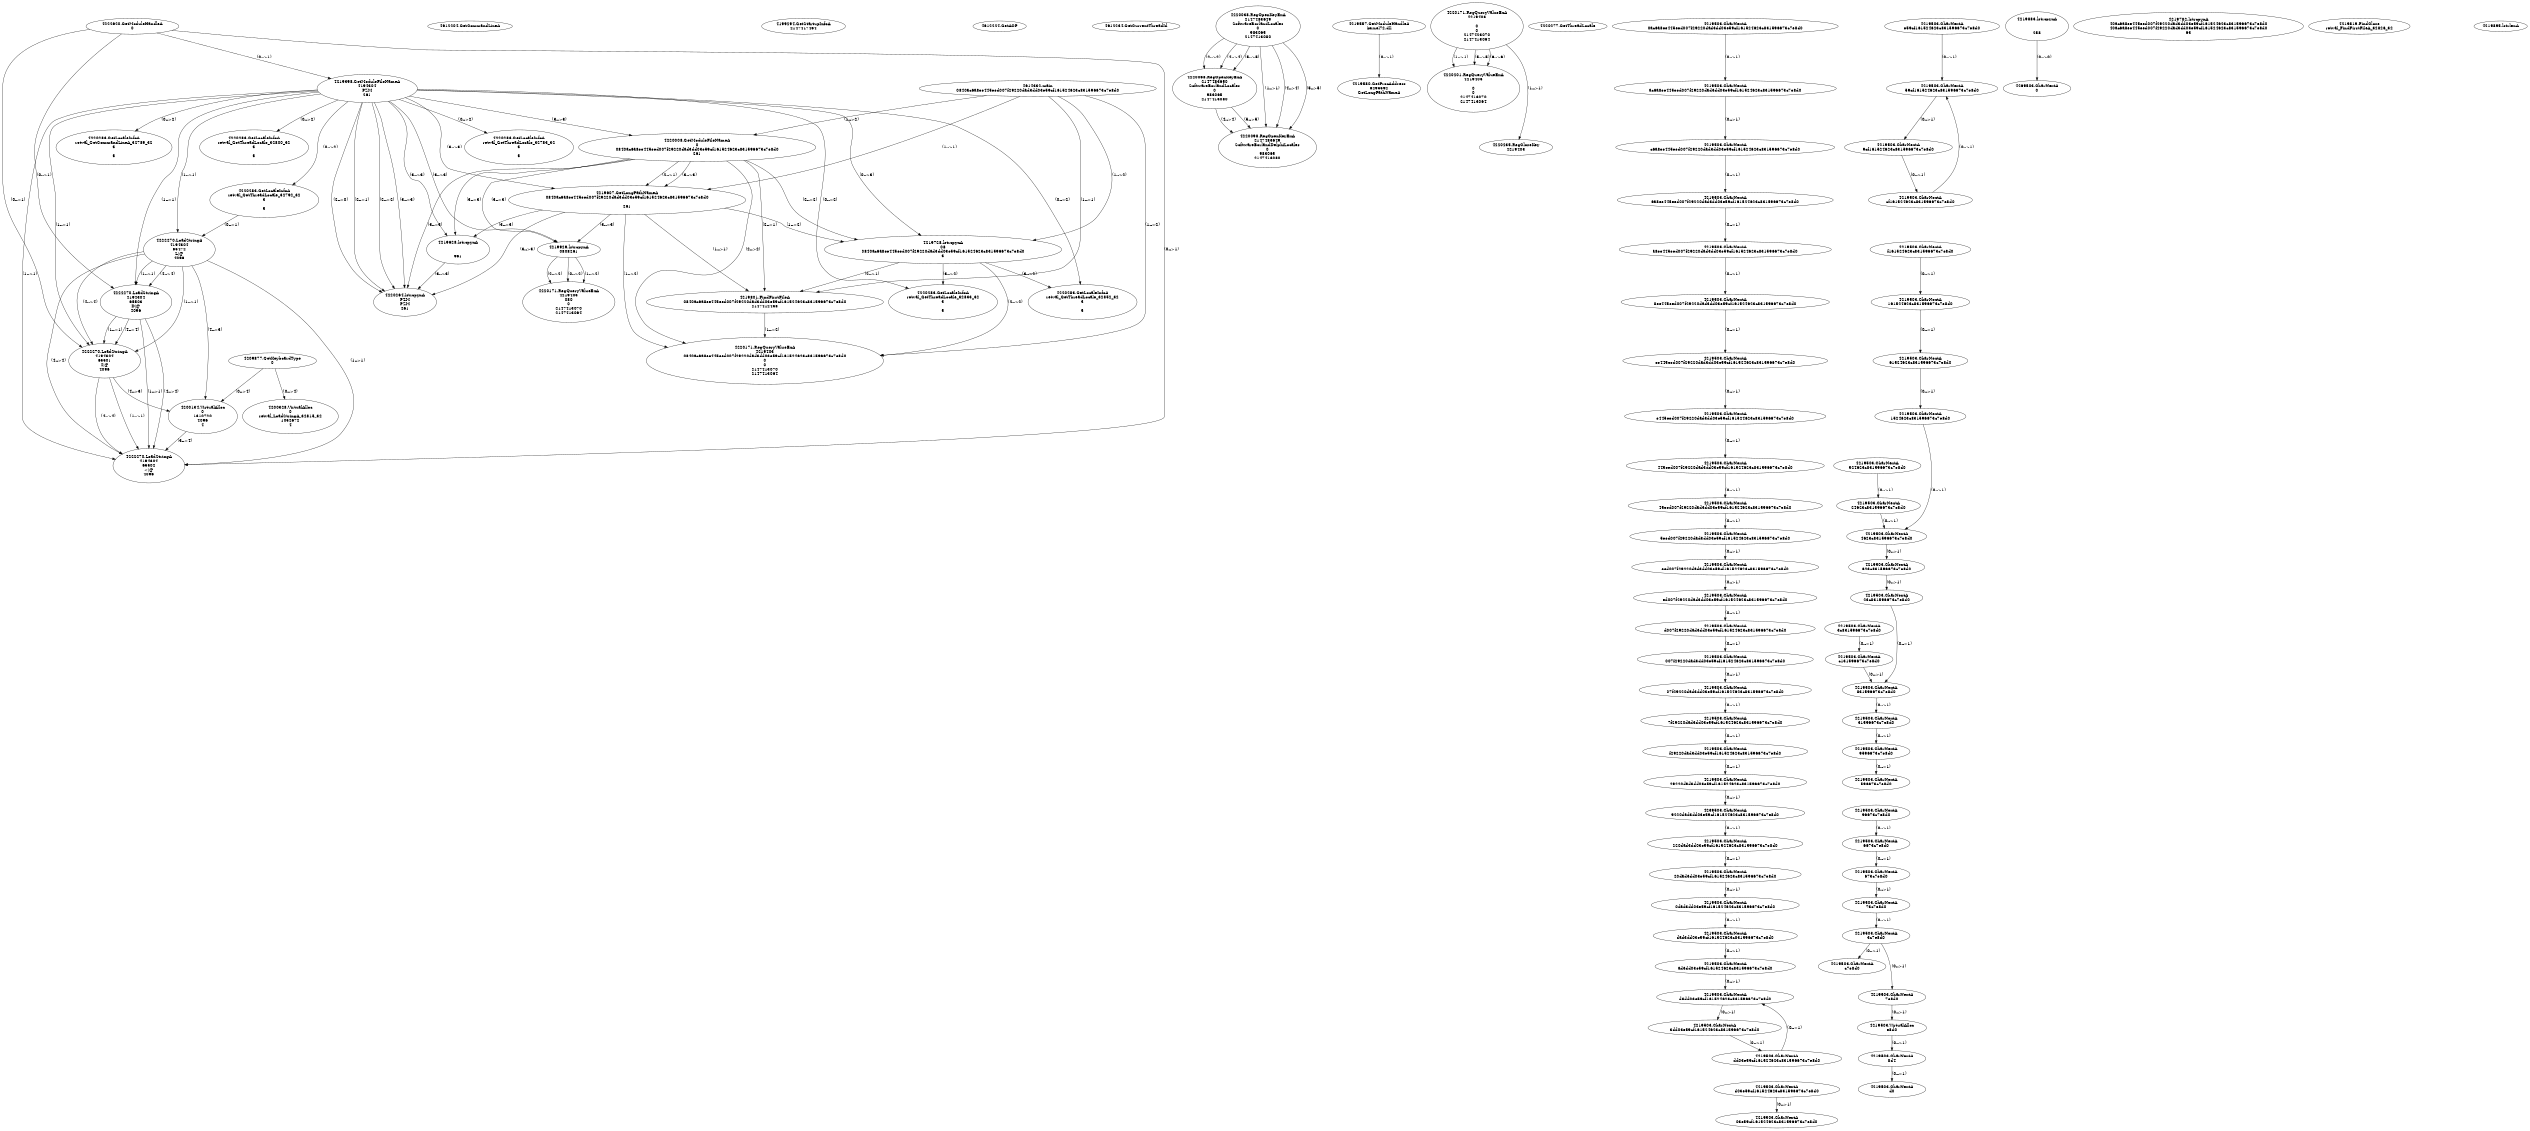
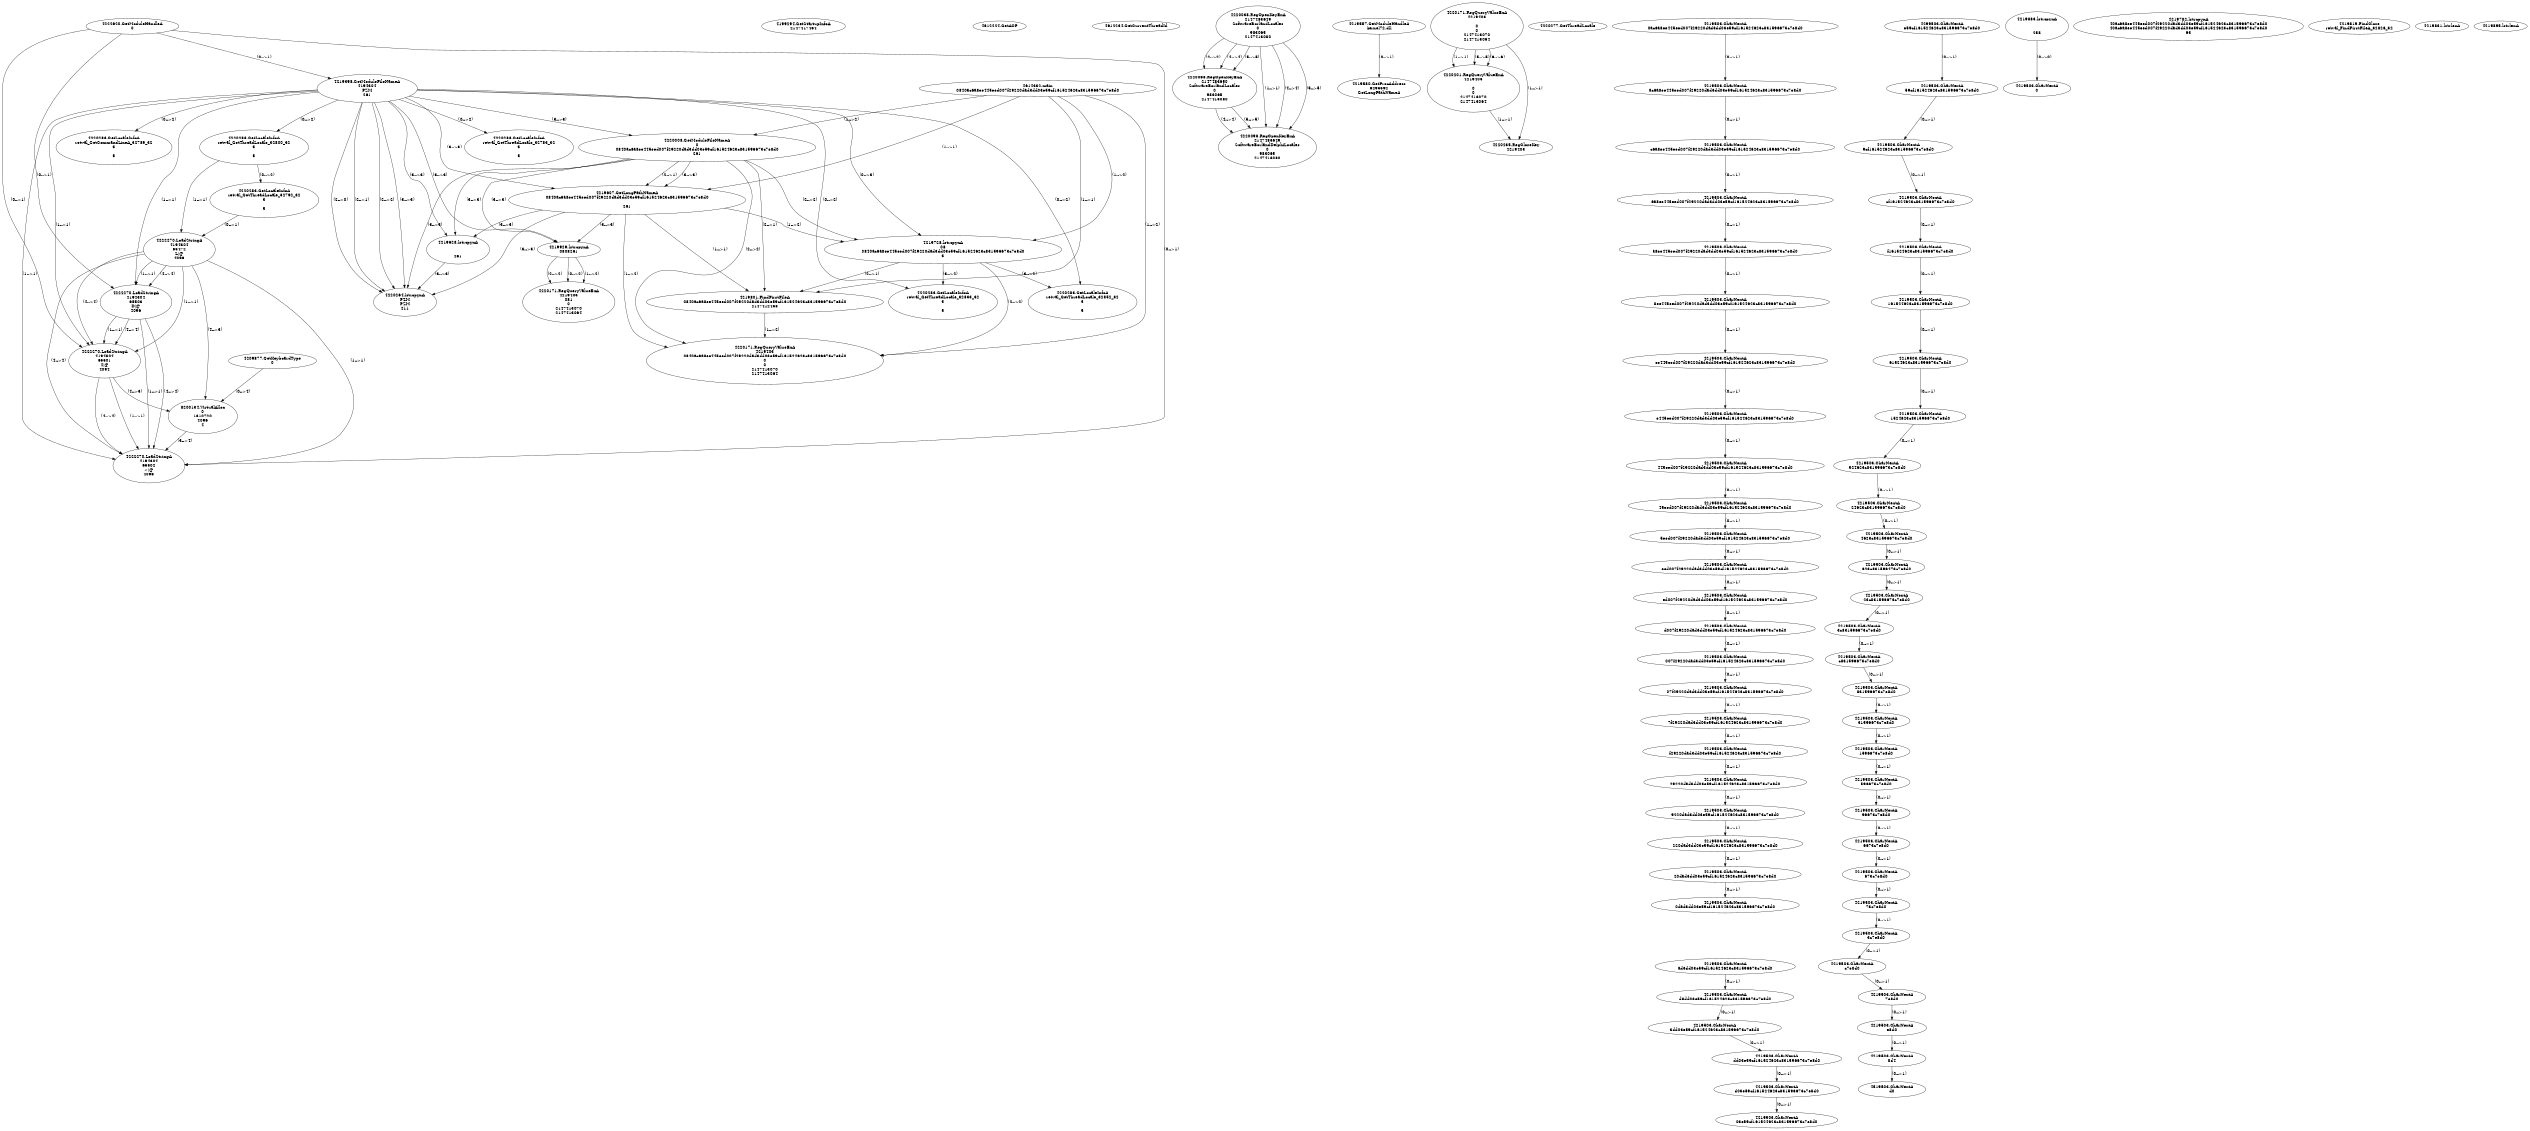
(470, 26) -> none
(1477, 26) -> (1477, 26)
(1942, 26) -> (1942, 26)
none -> (2442, 26)
(2037, 88) -> (2037, 88)
(207, 121) -> (190, 189)
none -> (1499, 124)
(318, 141) -> (259, 172)
(1959, 150) -> (1920, 223)
(458, 250) -> (458, 250)
(405, 302) -> (405, 302)
(569, 302) -> (569, 302)
(105, 361) -> (105, 361)
(203, 416) -> (203, 416)
(290, 416) -> none
(1932, 480) -> (1900, 440)
(1887, 567) -> (1887, 567)
(1897, 644) -> (1874, 612)
(1859, 659) -> (1859, 659)
(1876, 751) -> (1876, 751)
none -> (1876, 796)
(1725, 813) -> (1725, 813)
(1725, 936) -> none
(1890, 964) -> (1871, 981)
(1786, 1023) -> (1777, 1072)
(1892, 1028) -> (1892, 1028)
(1892, 1089) -> (1892, 1089)
